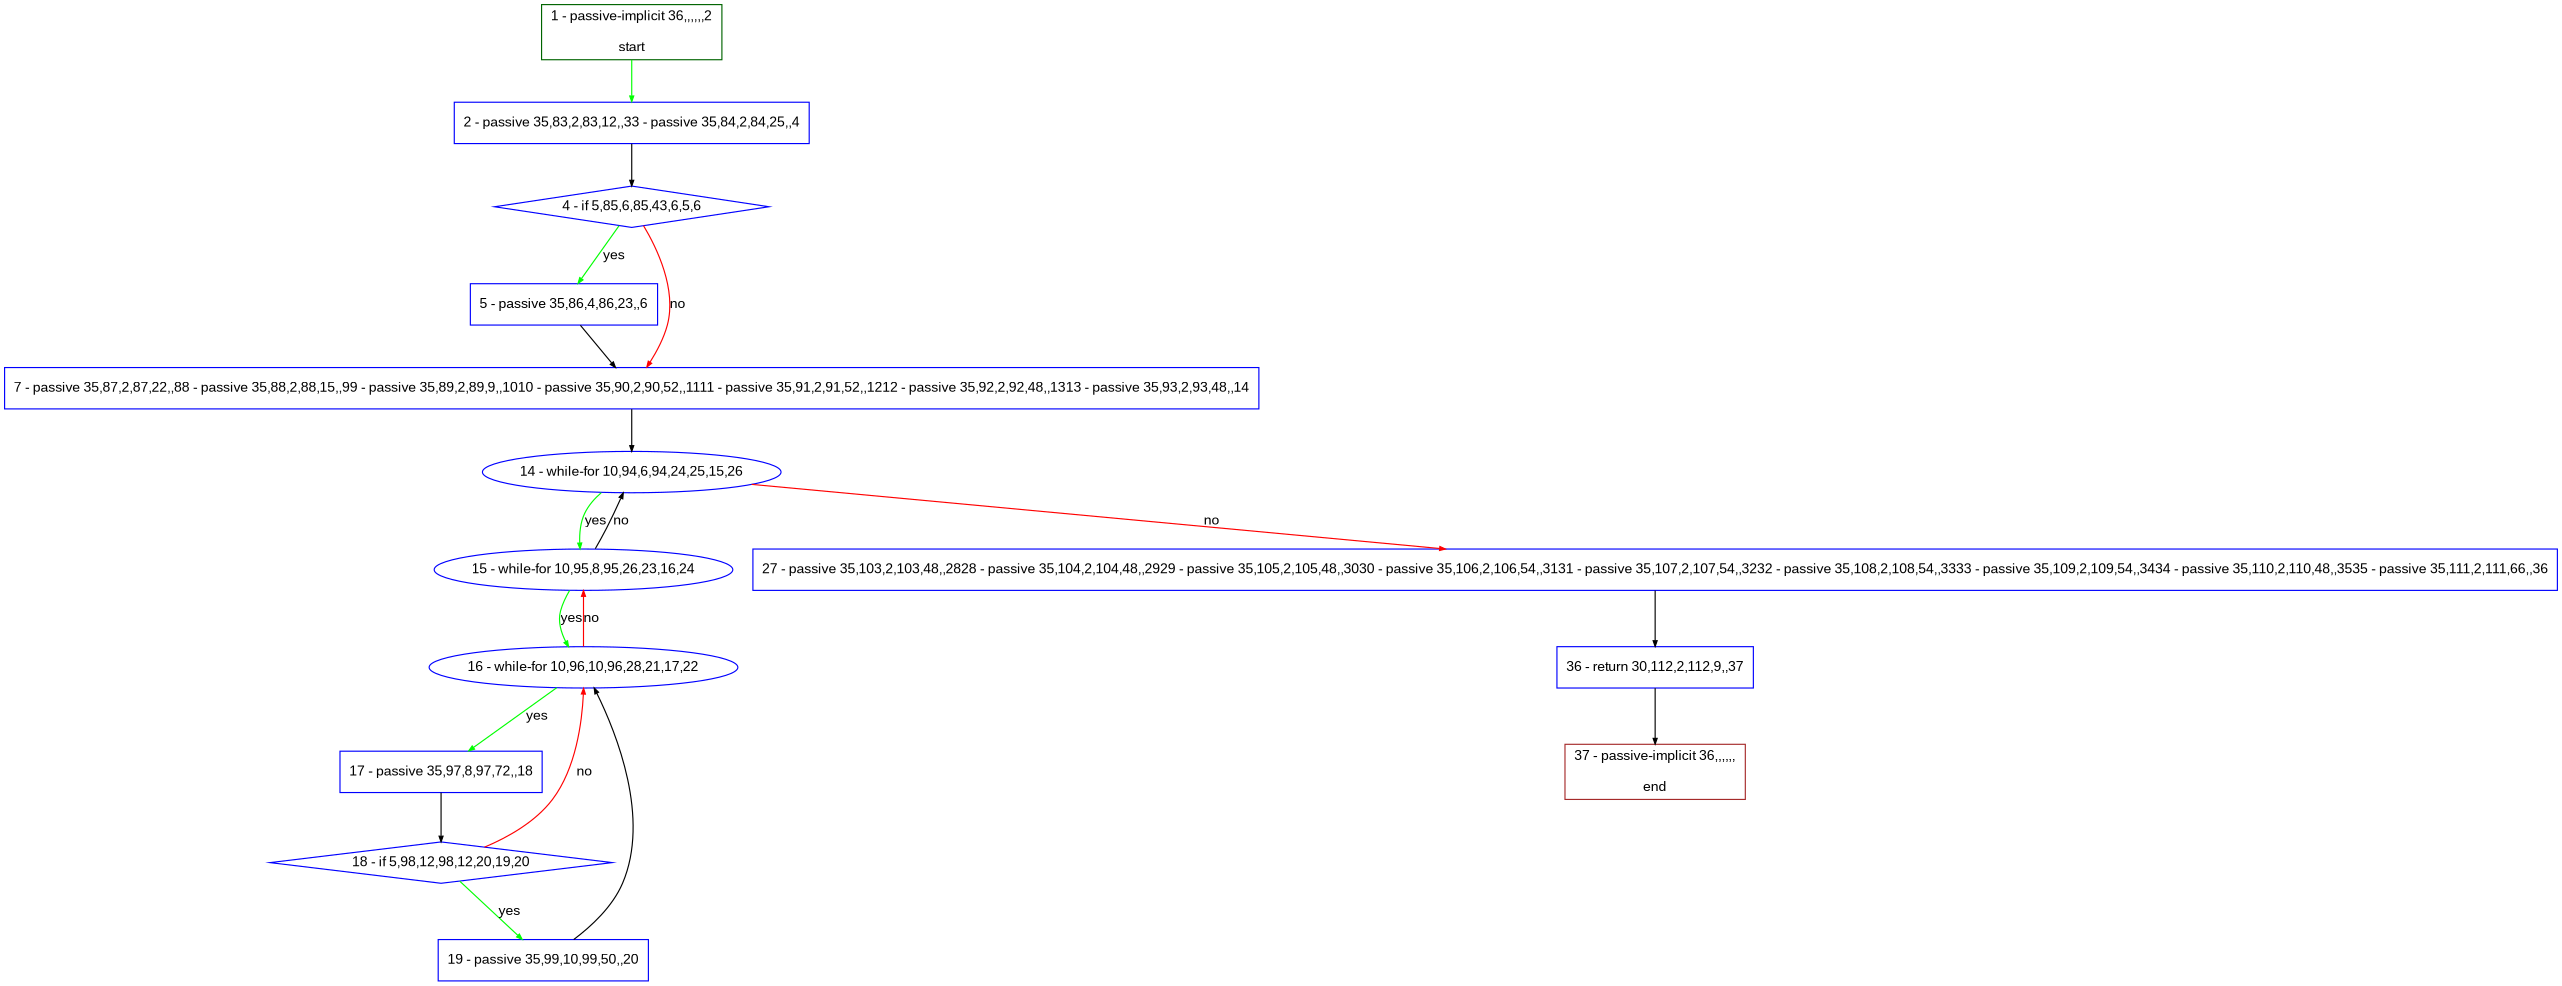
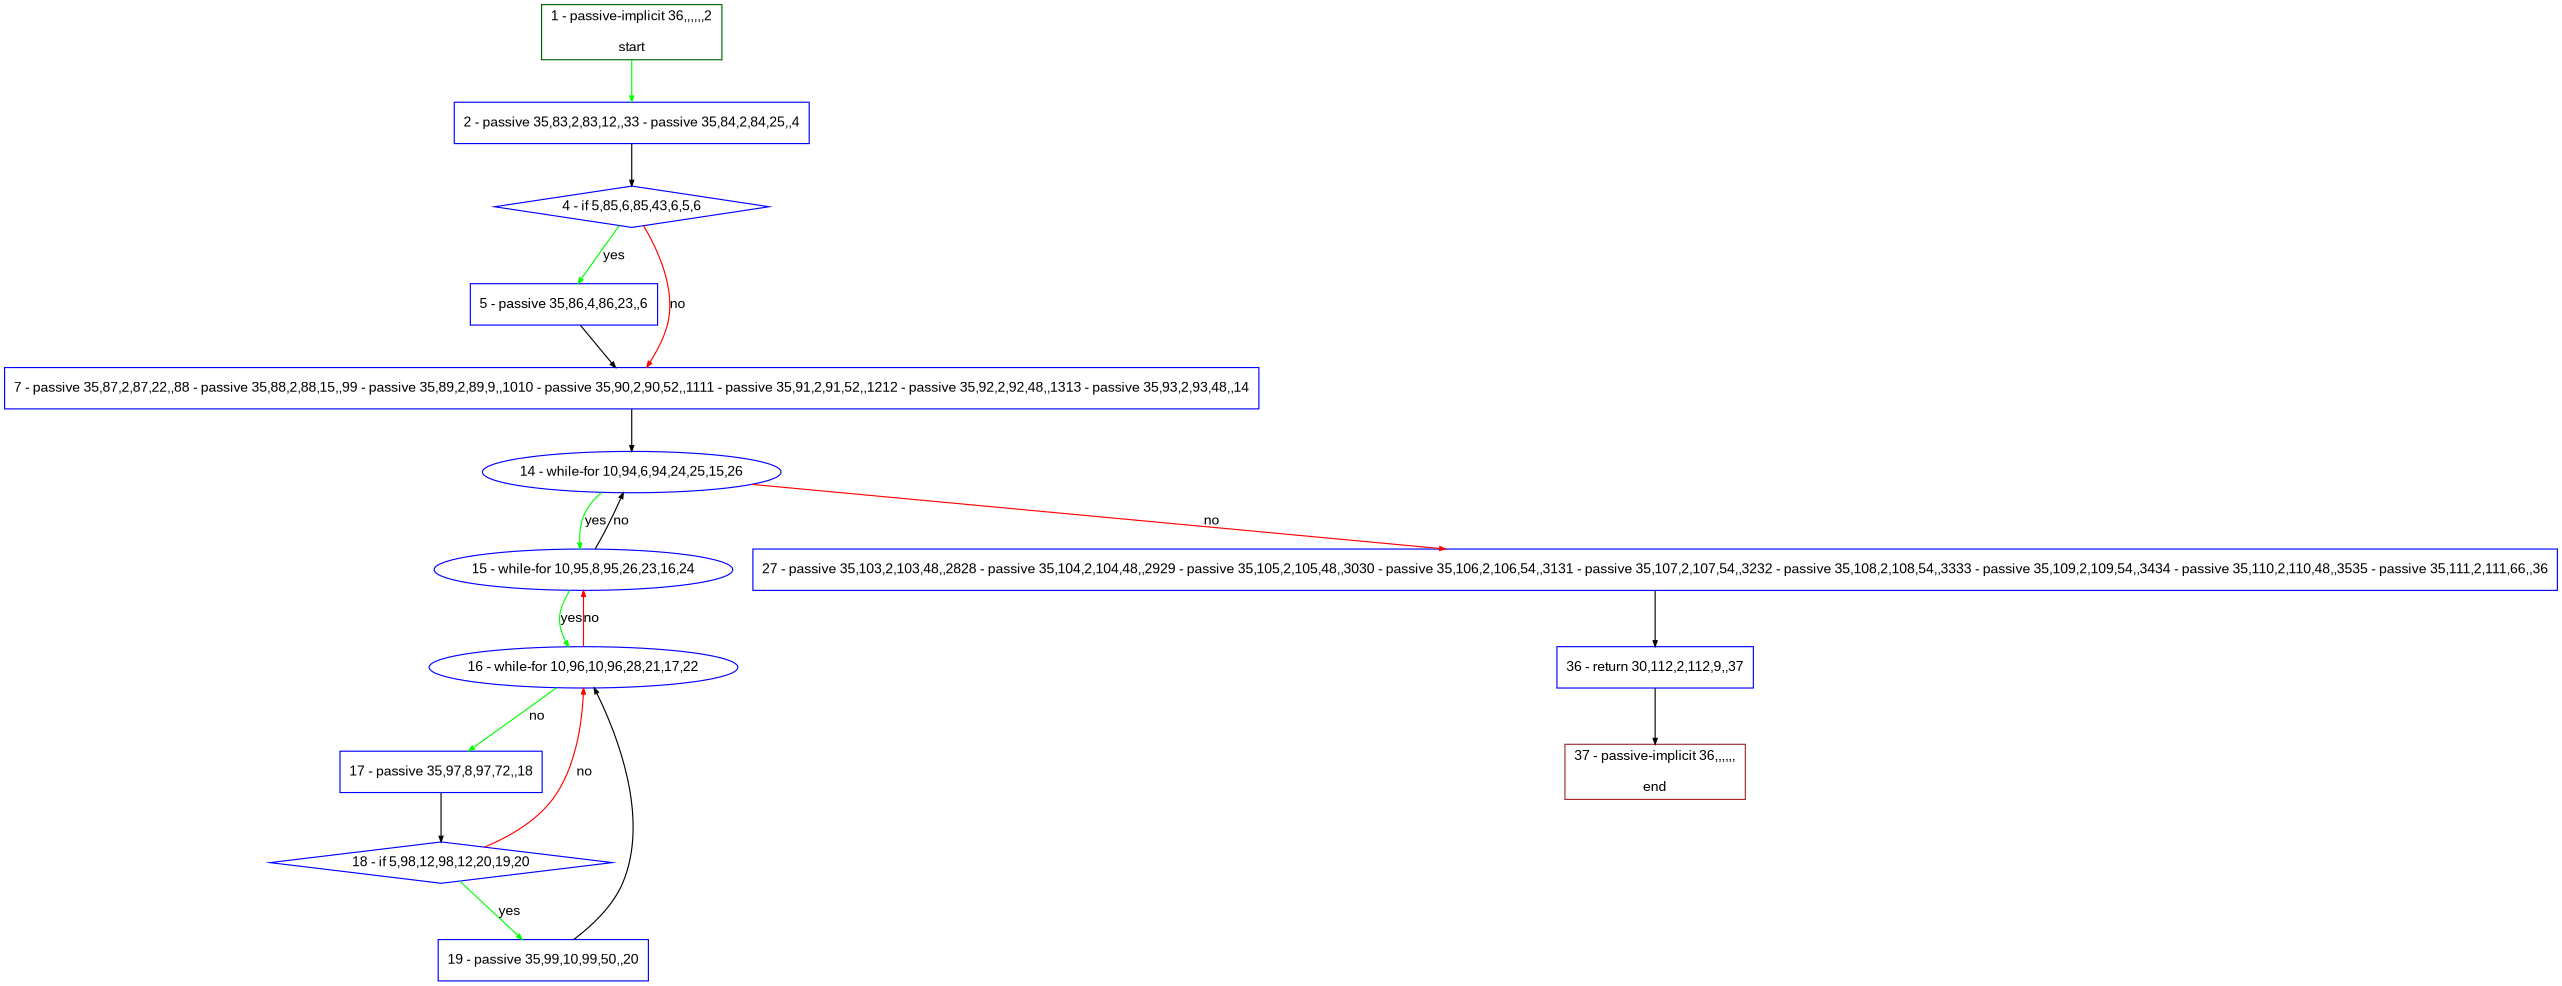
(537, 716) -> (537, 716)
